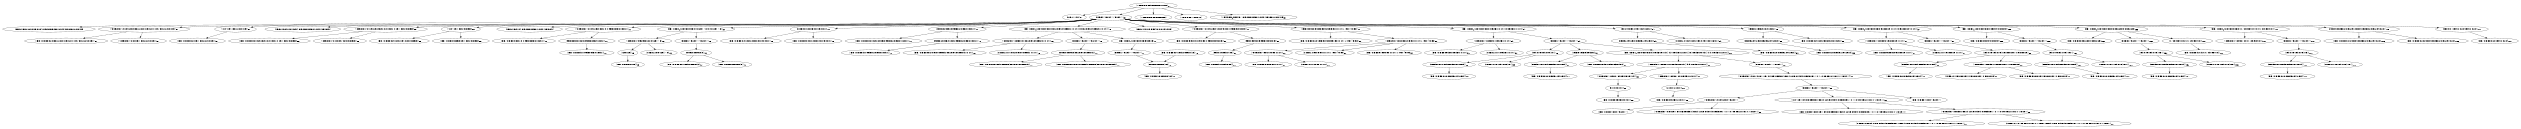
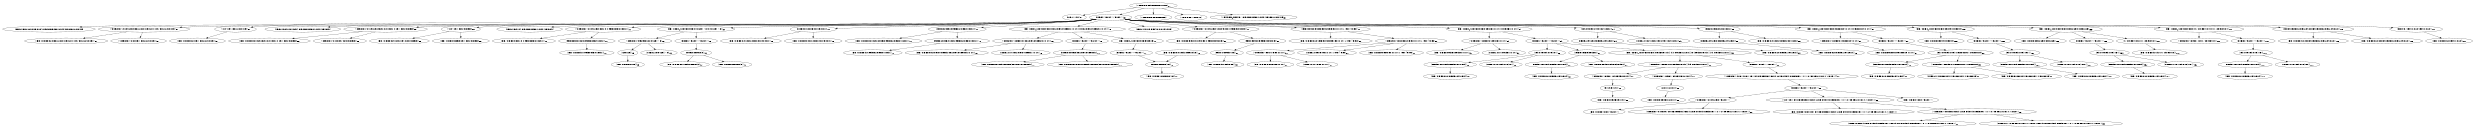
(1949, 53) -> none
